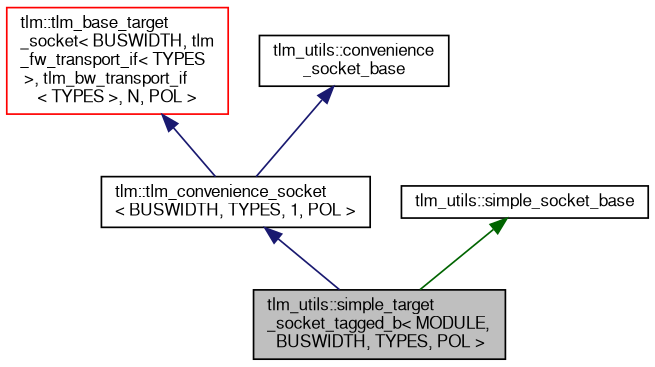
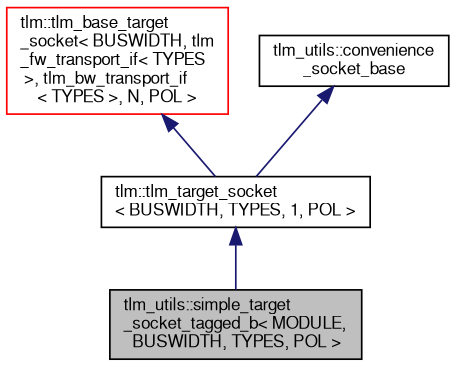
(236, 202) -> (236, 202)
(525, 202) -> none
